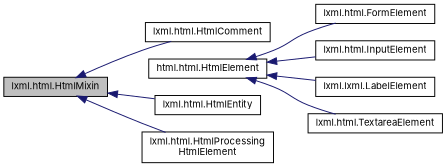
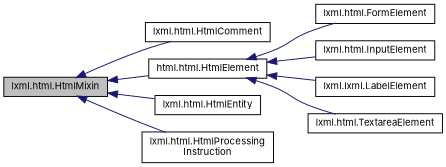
none -> (133, 78)
(208, 147) -> (208, 147)
